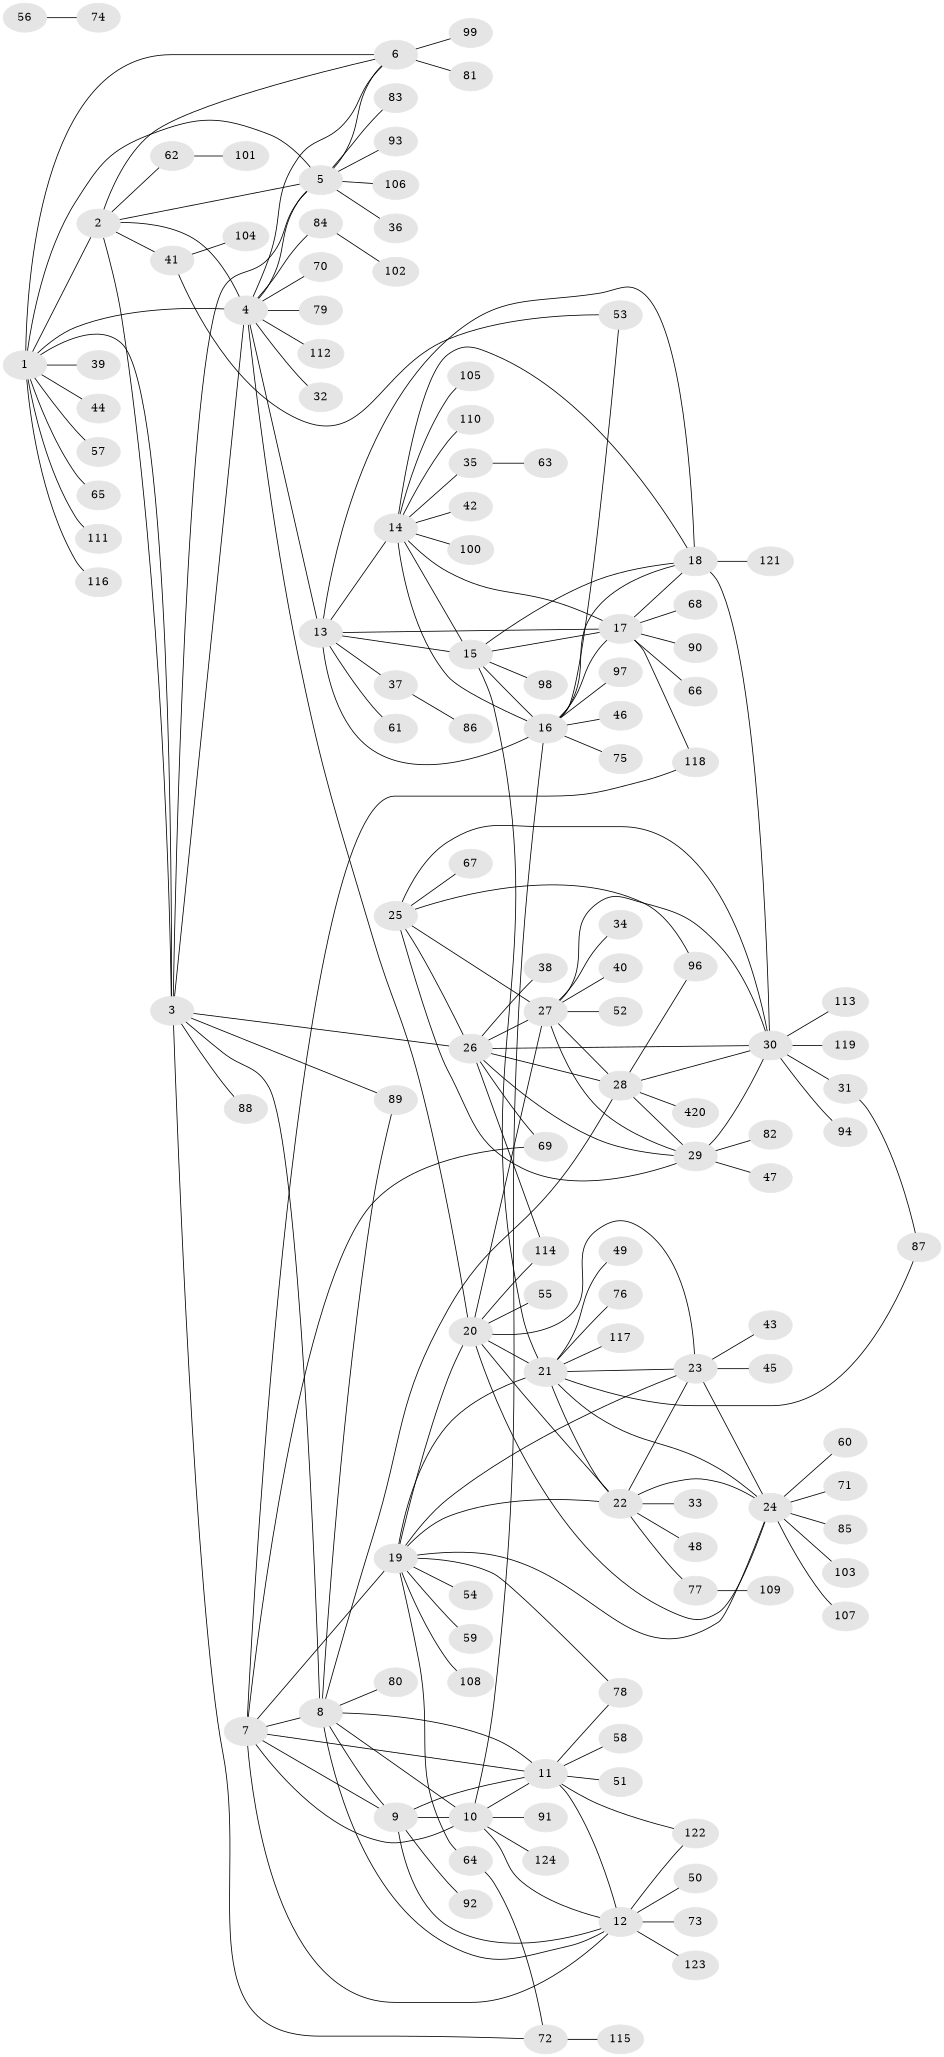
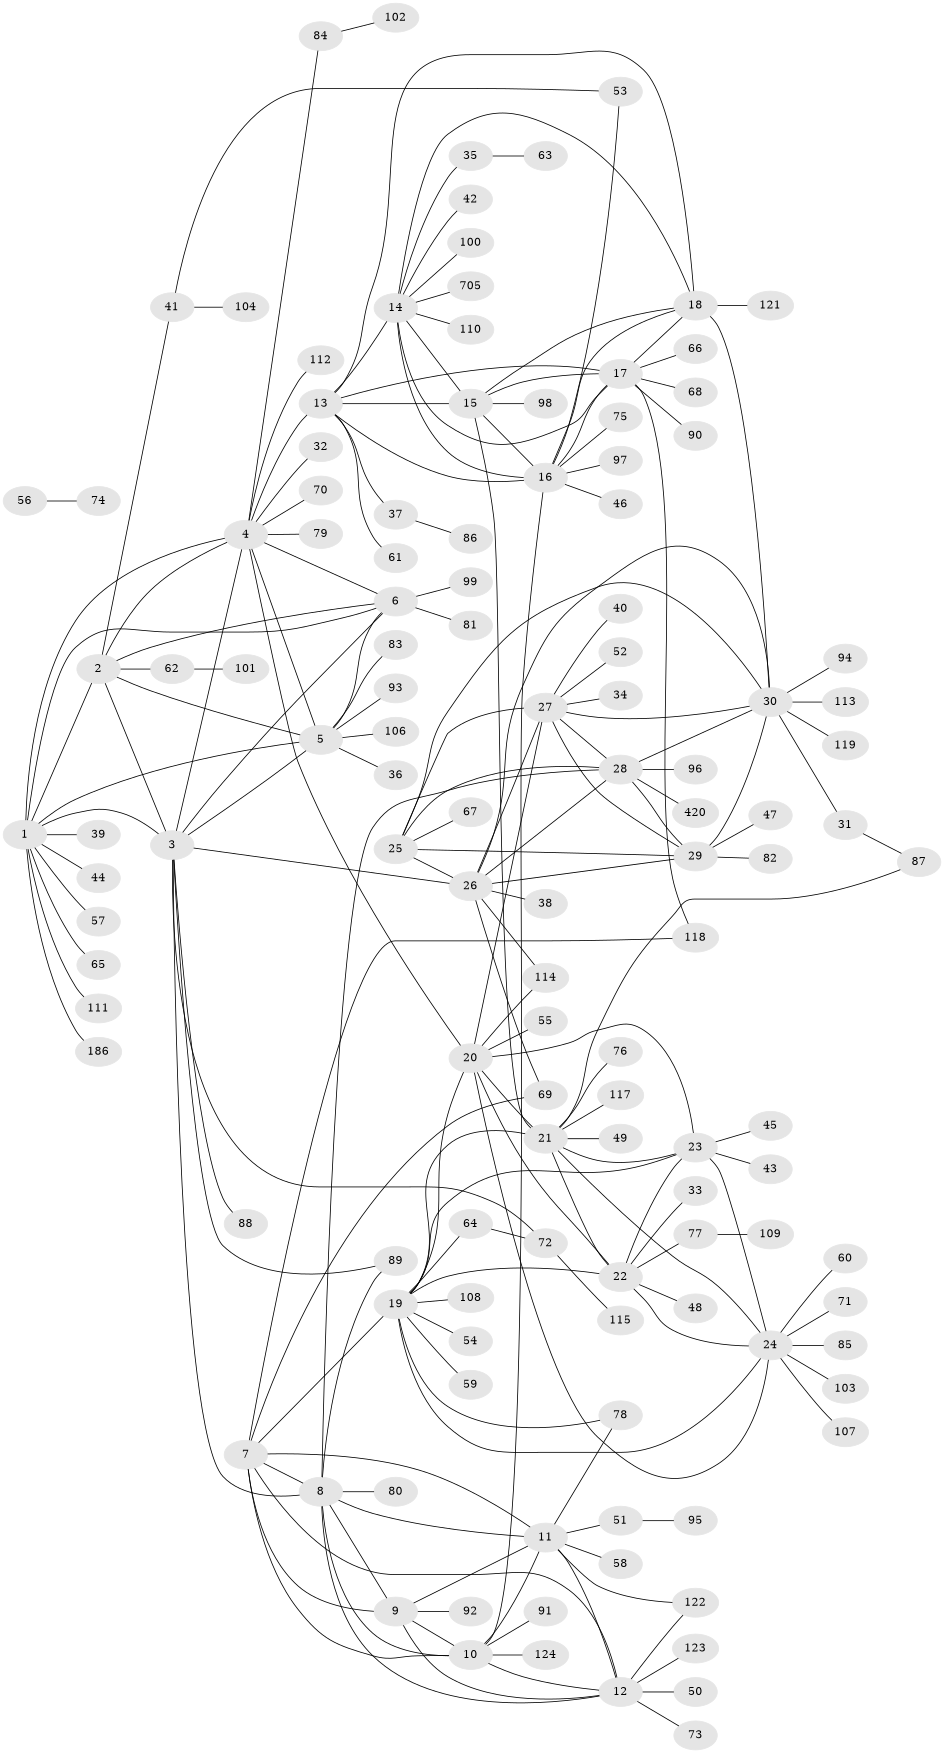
(471, 376) -> (471, 286)
(99, 582) -> (99, 1052)
none -> (279, 720)
(563, 886) -> (491, 775)
none -> (696, 1521)
